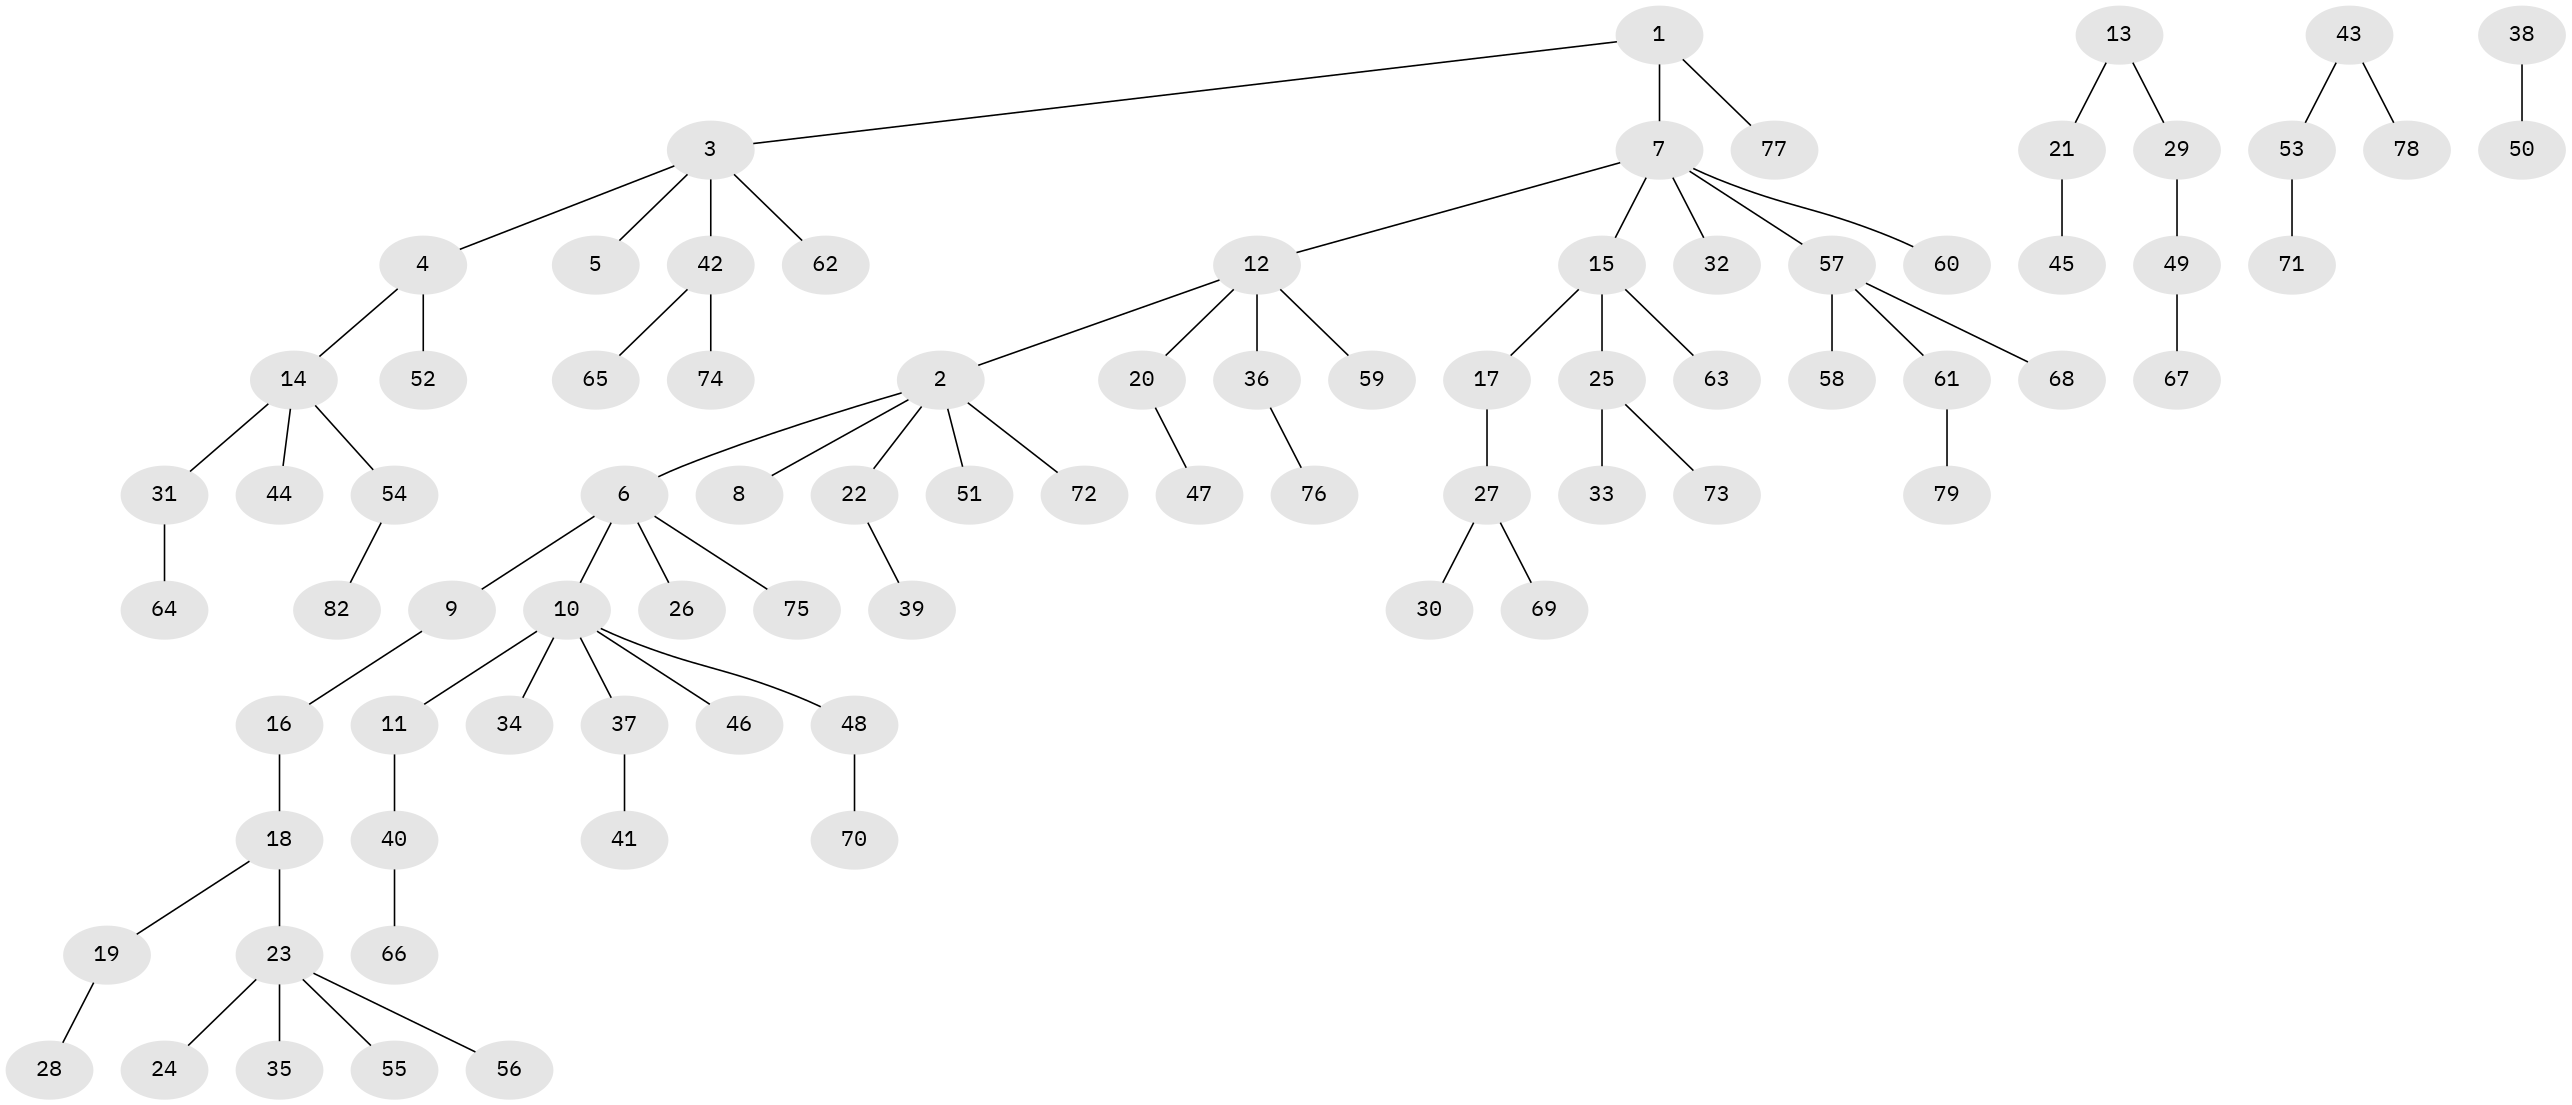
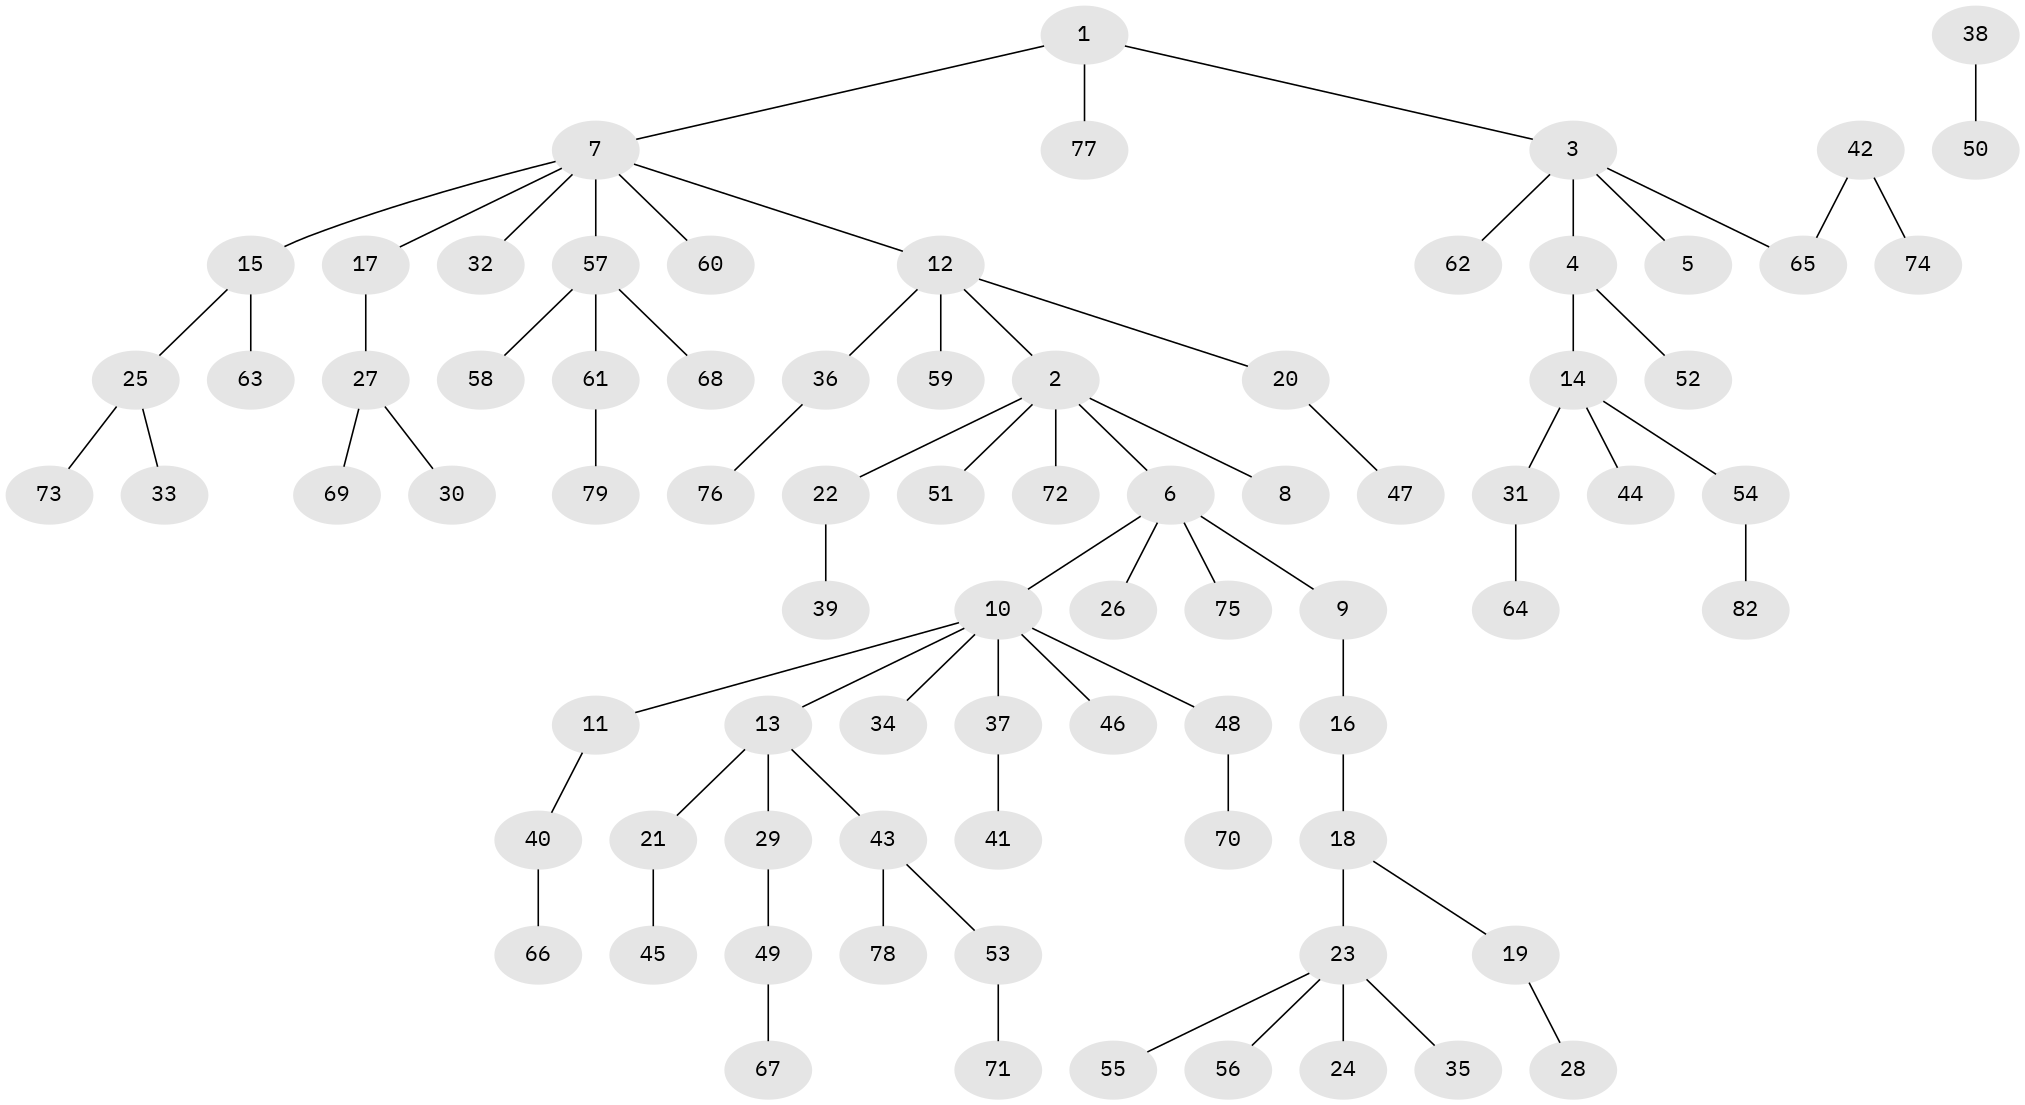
(711, 208) -> (1688, 208)
(1545, 322) -> (481, 208)
none -> (883, 668)
none -> (826, 782)
